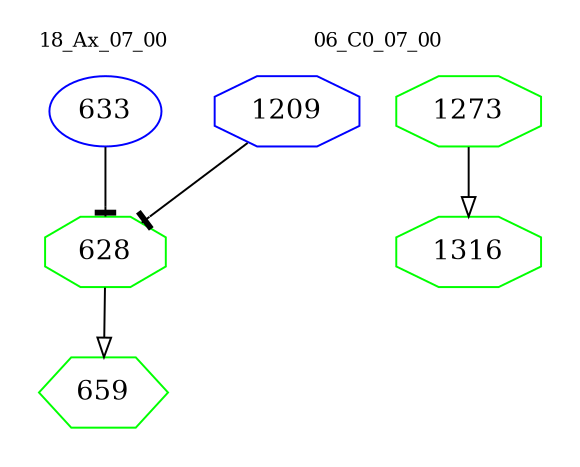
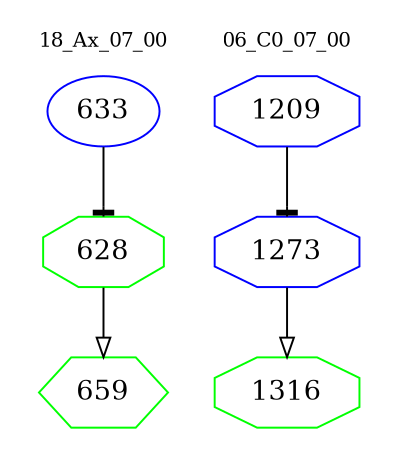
(469, 111) -> (287, 252)
(211, 171) -> (287, 177)
